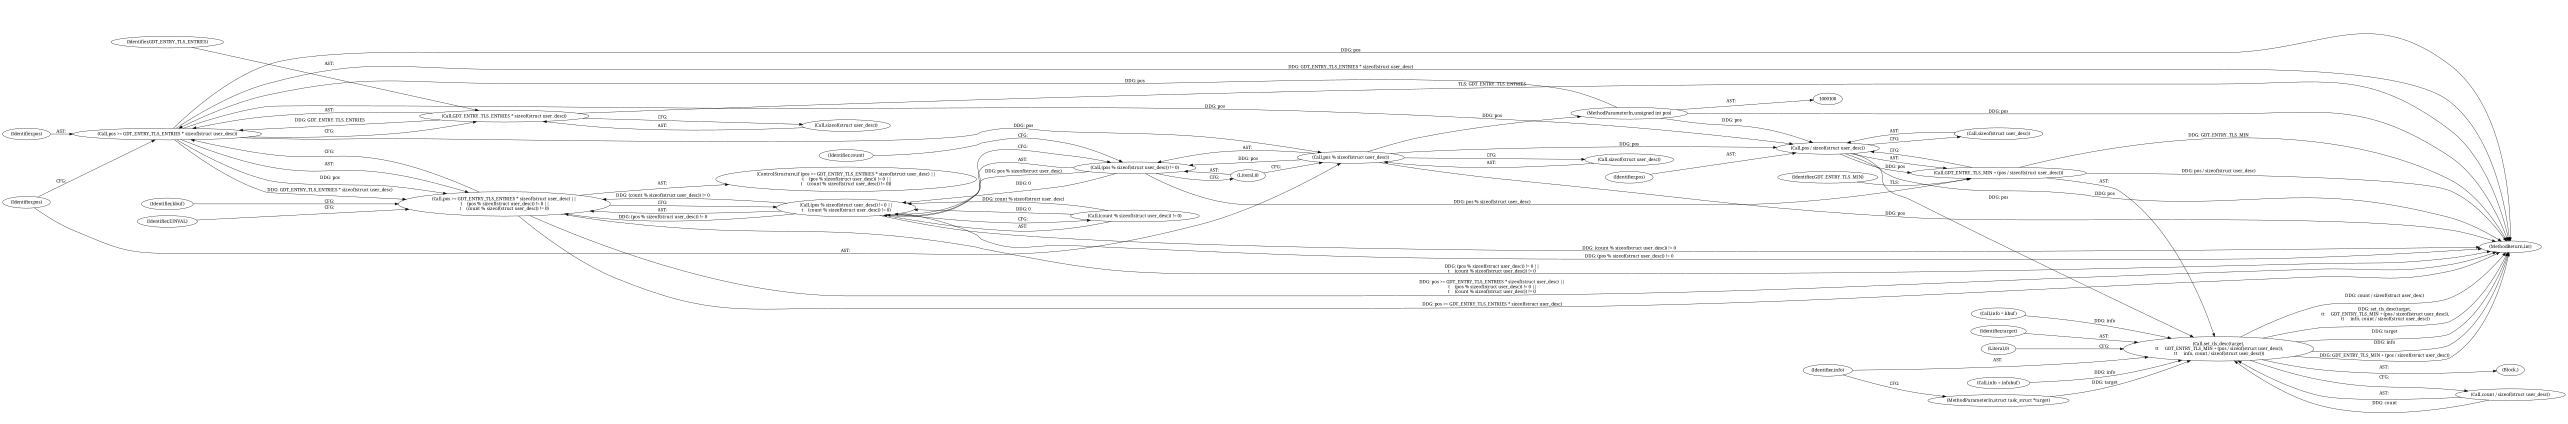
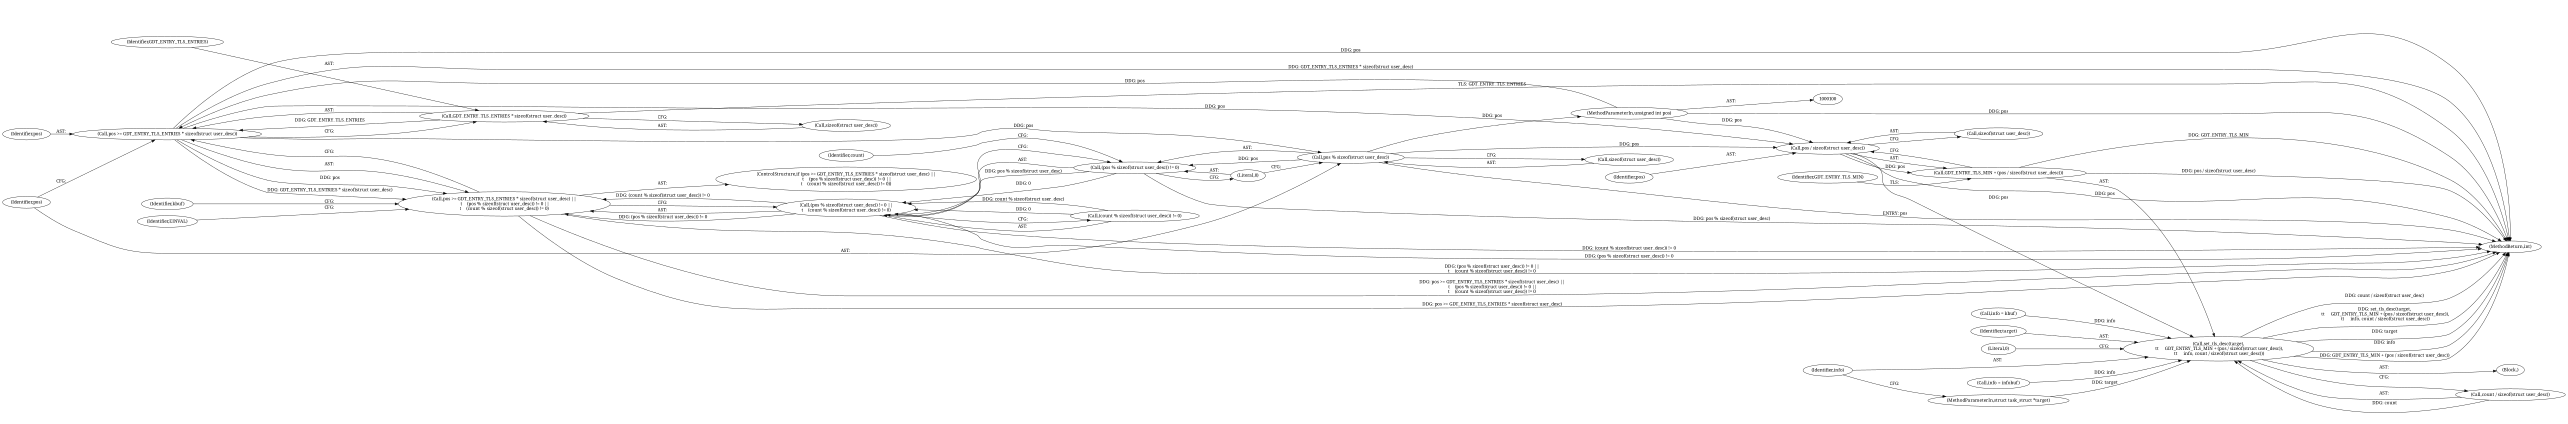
(1554, 205) -> (1808, 223)
(1895, 214) -> (1895, 214)
